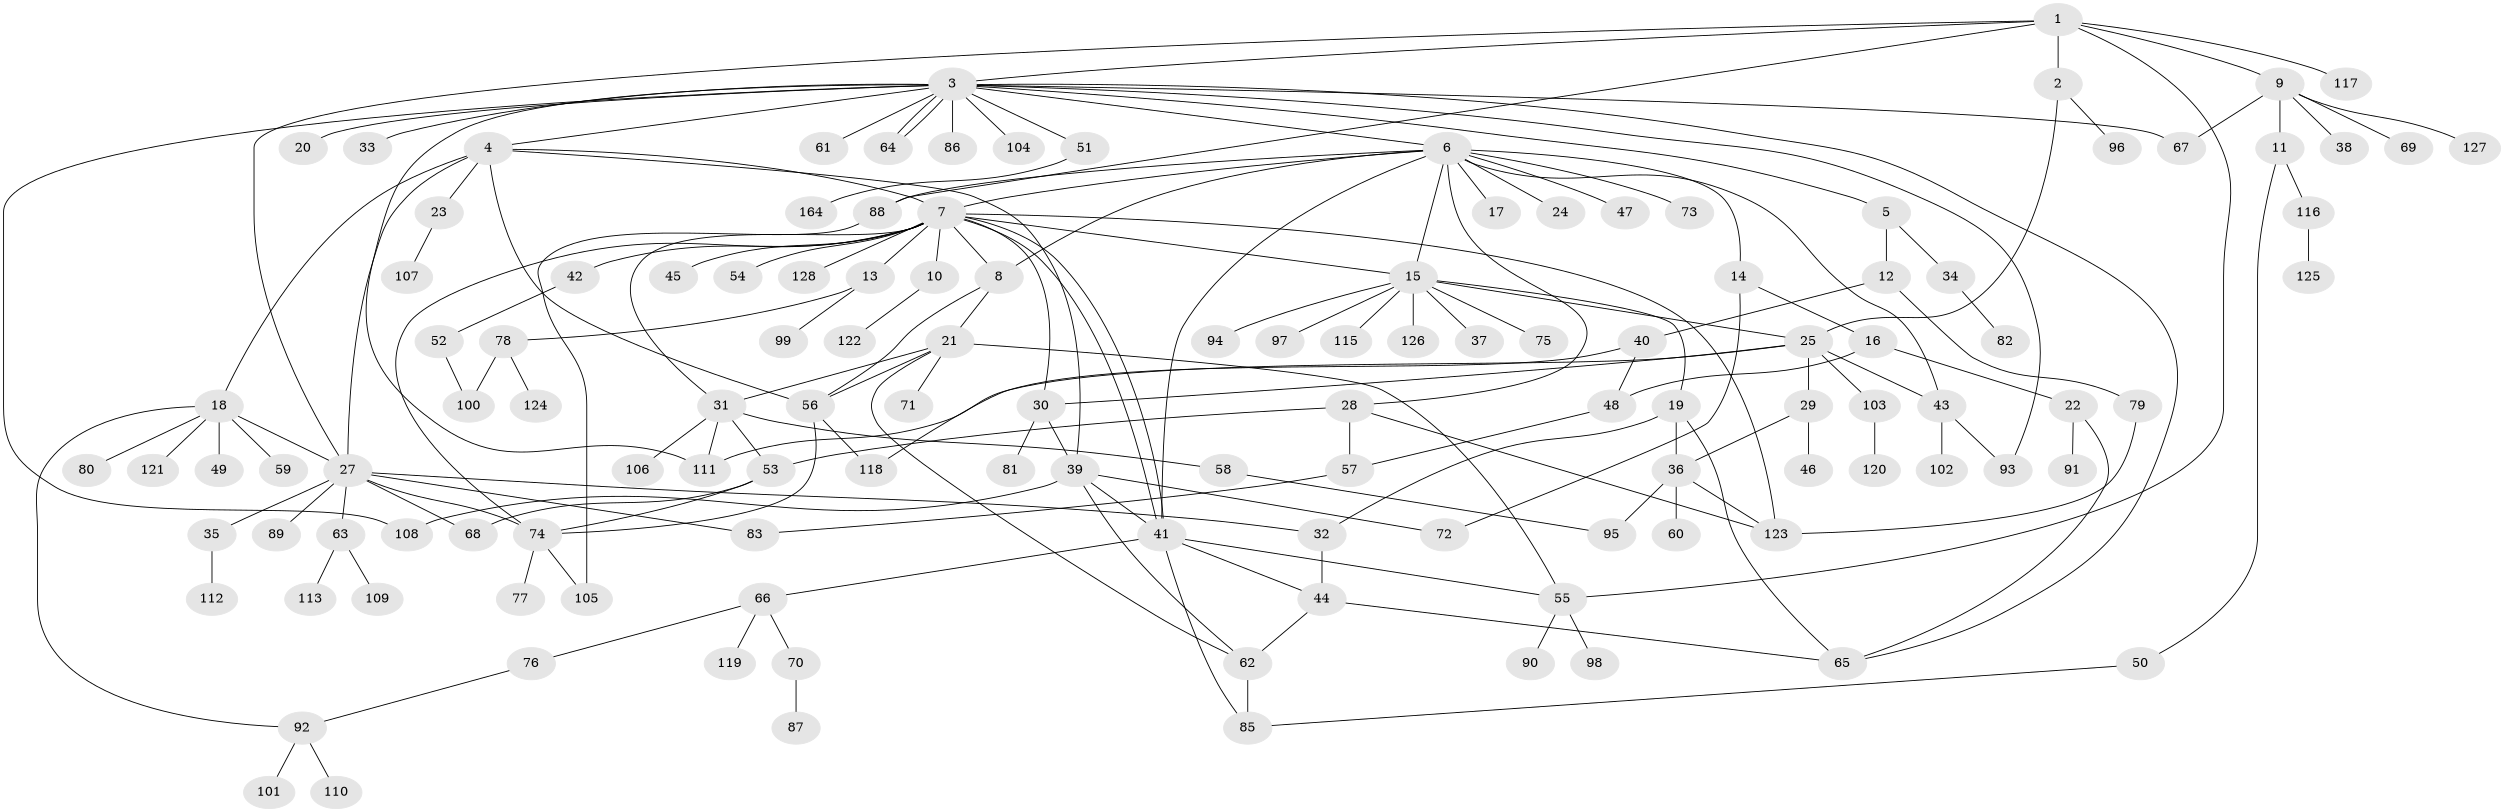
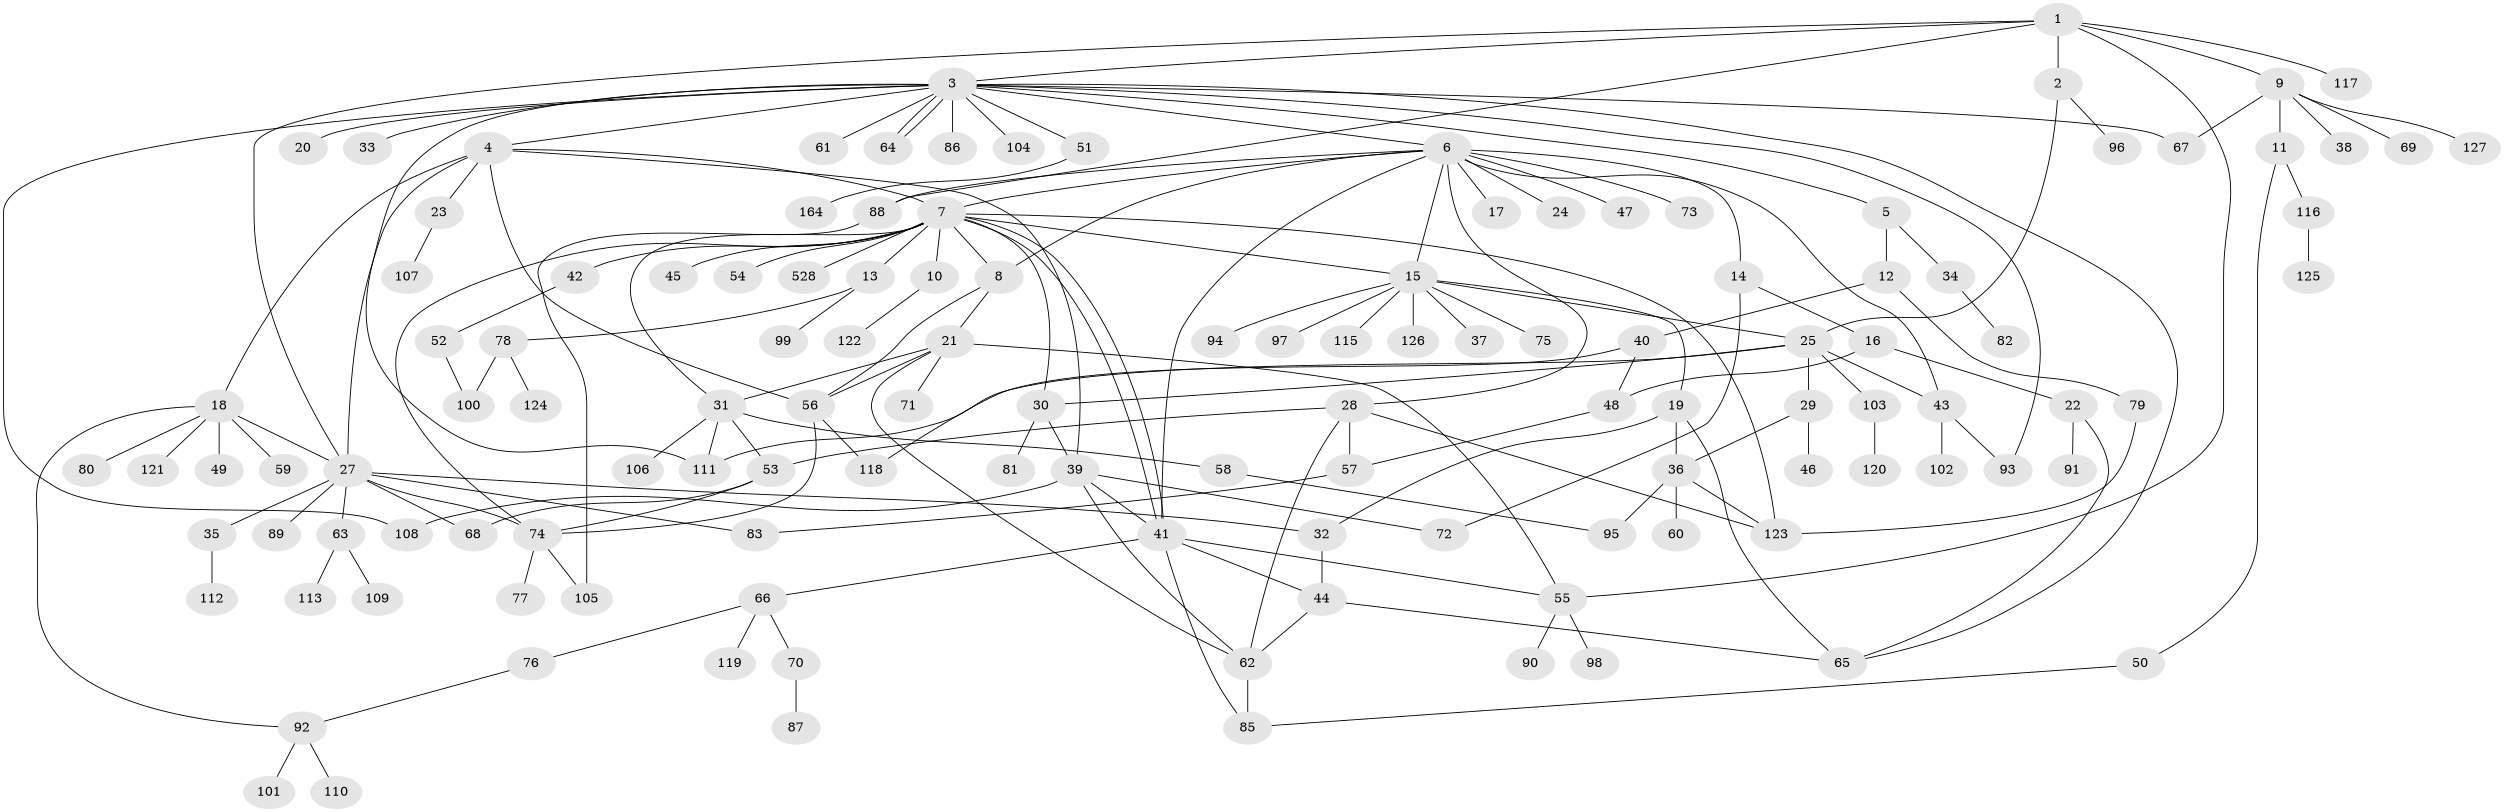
(804, 277) -> (804, 277)
none -> (1282, 536)
